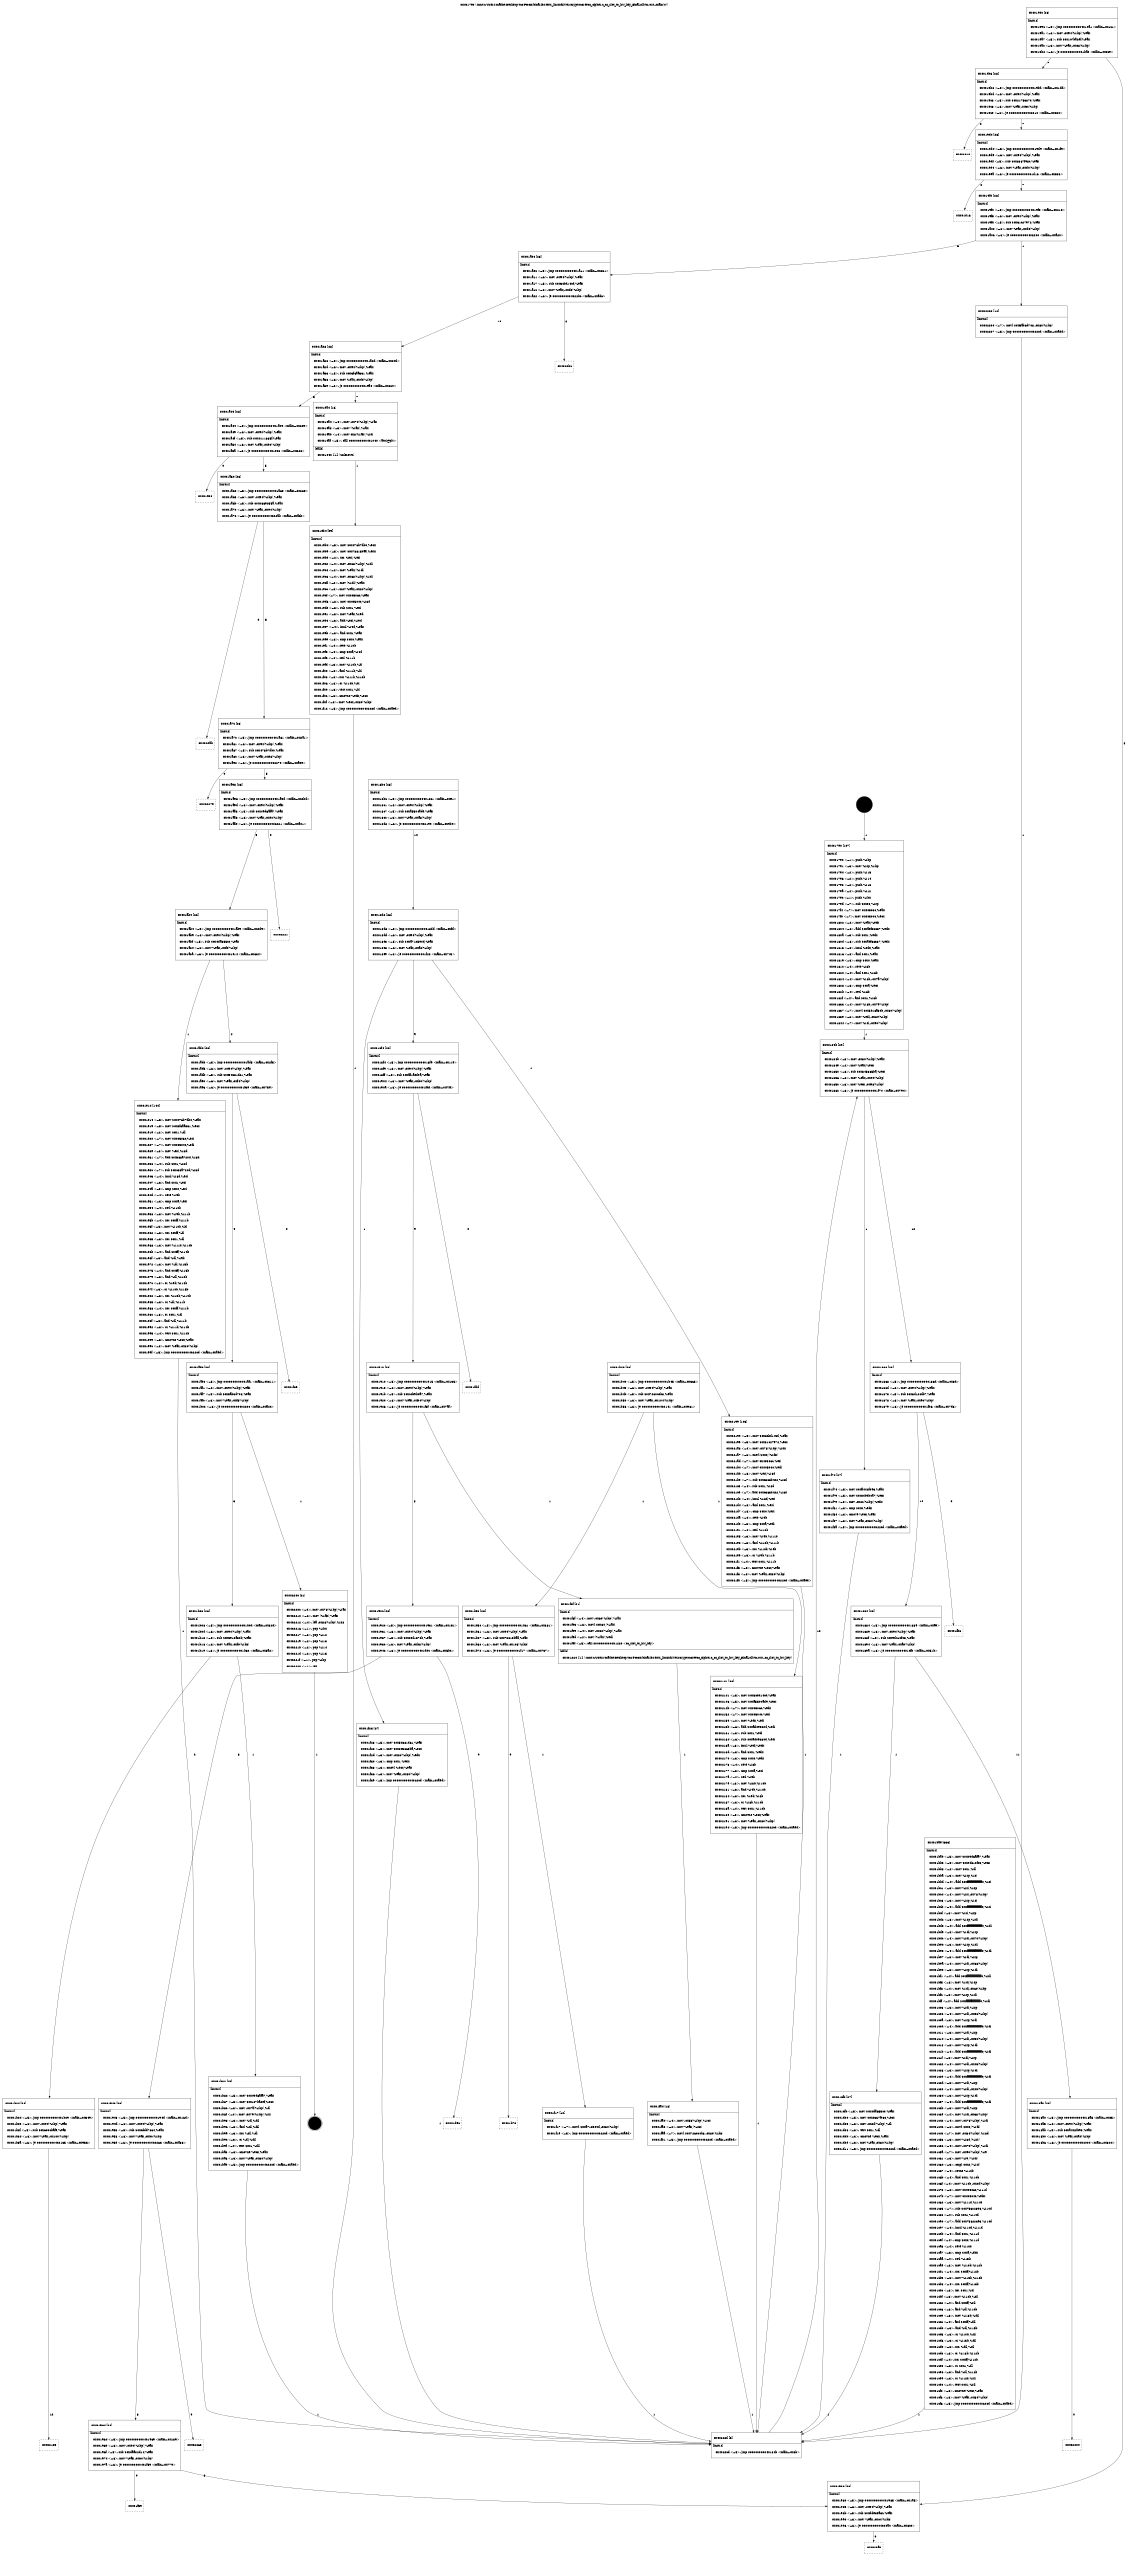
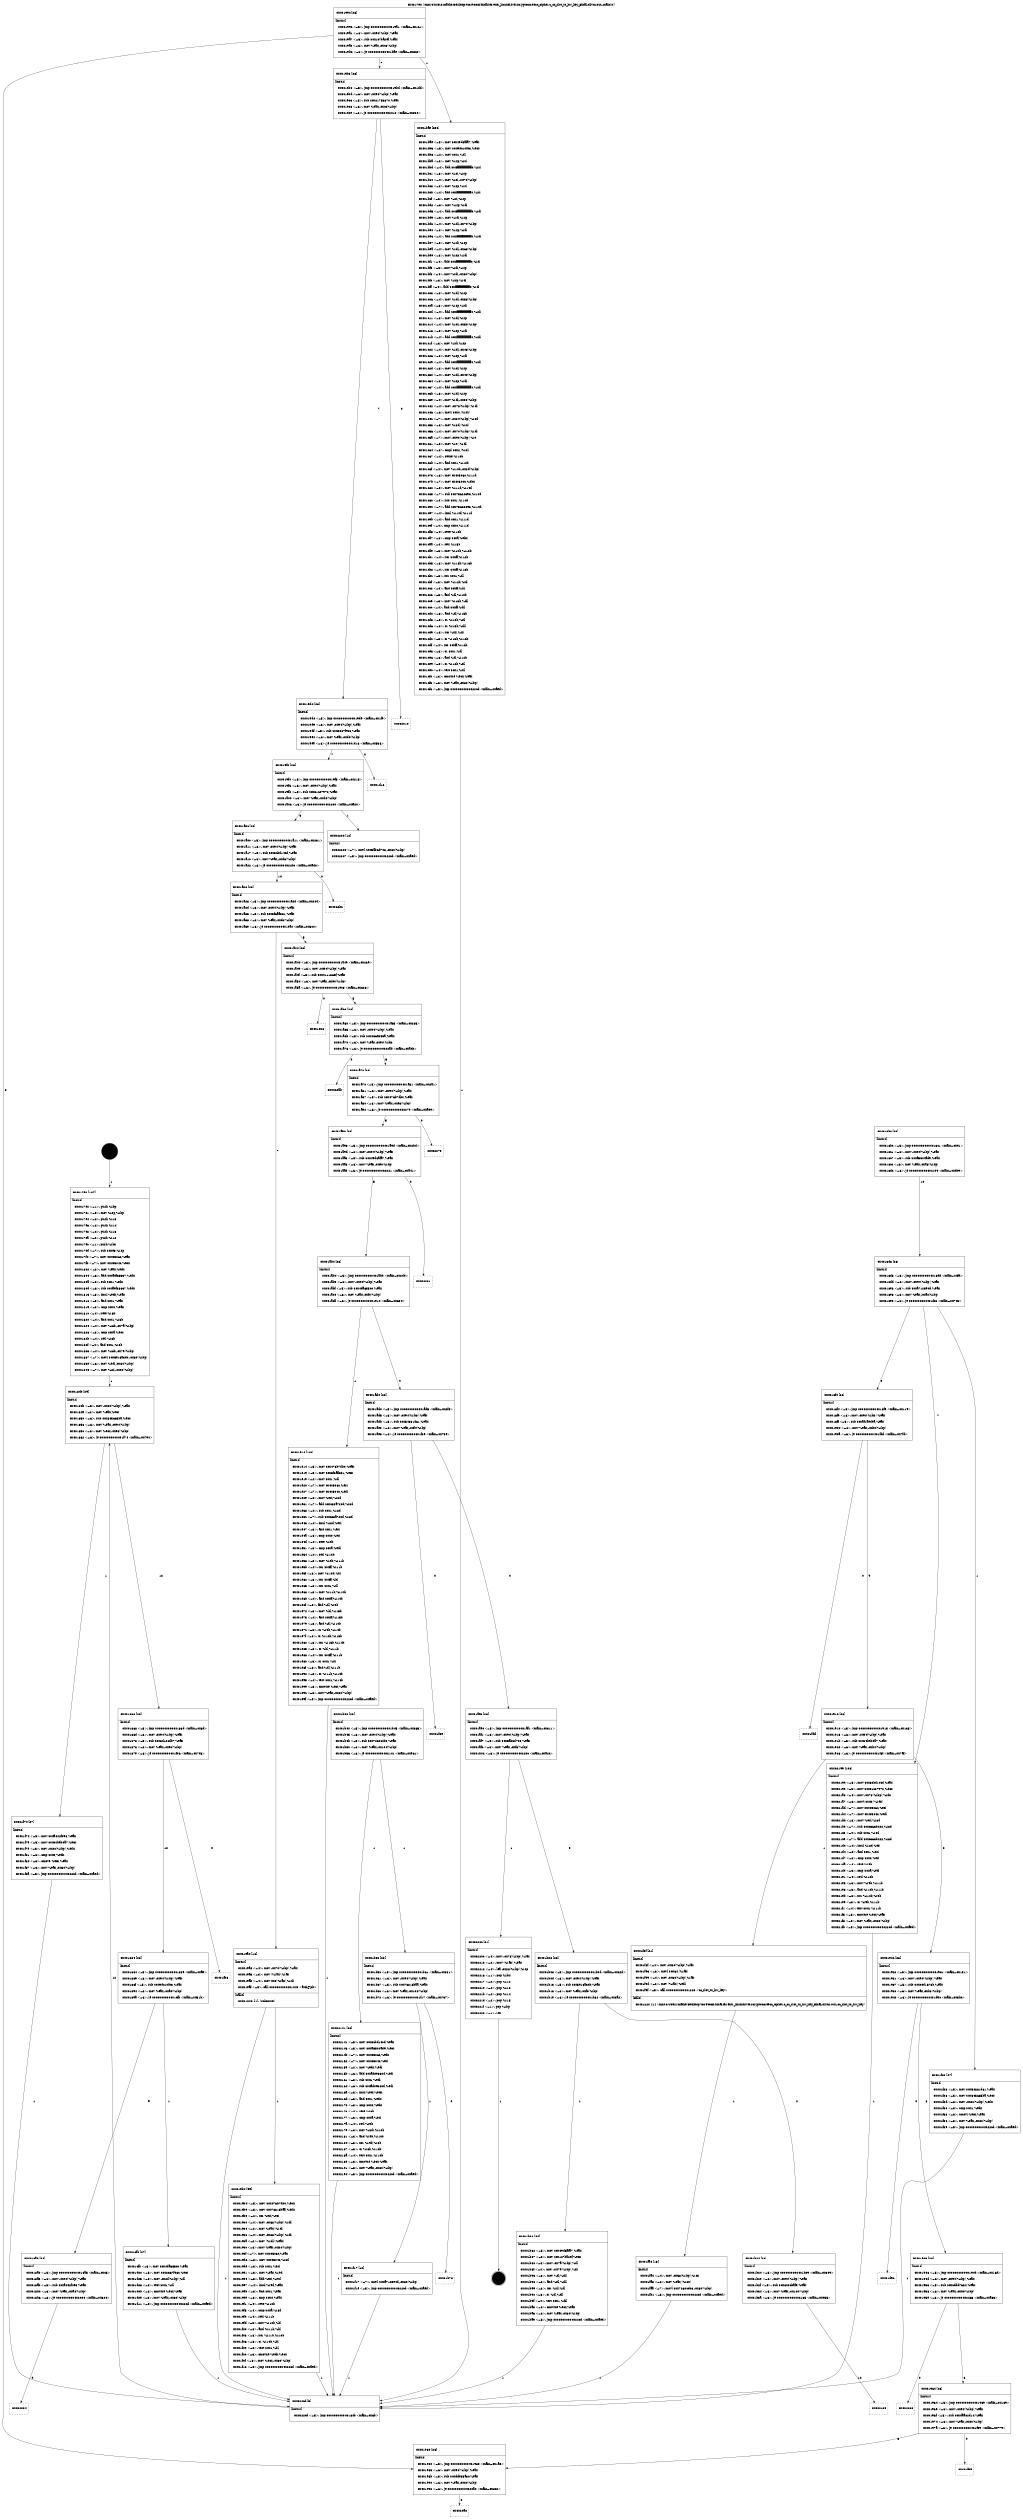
none -> (438, 88)
(1021, 1483) -> (221, 2223)
(1017, 1755) -> (149, 2101)
